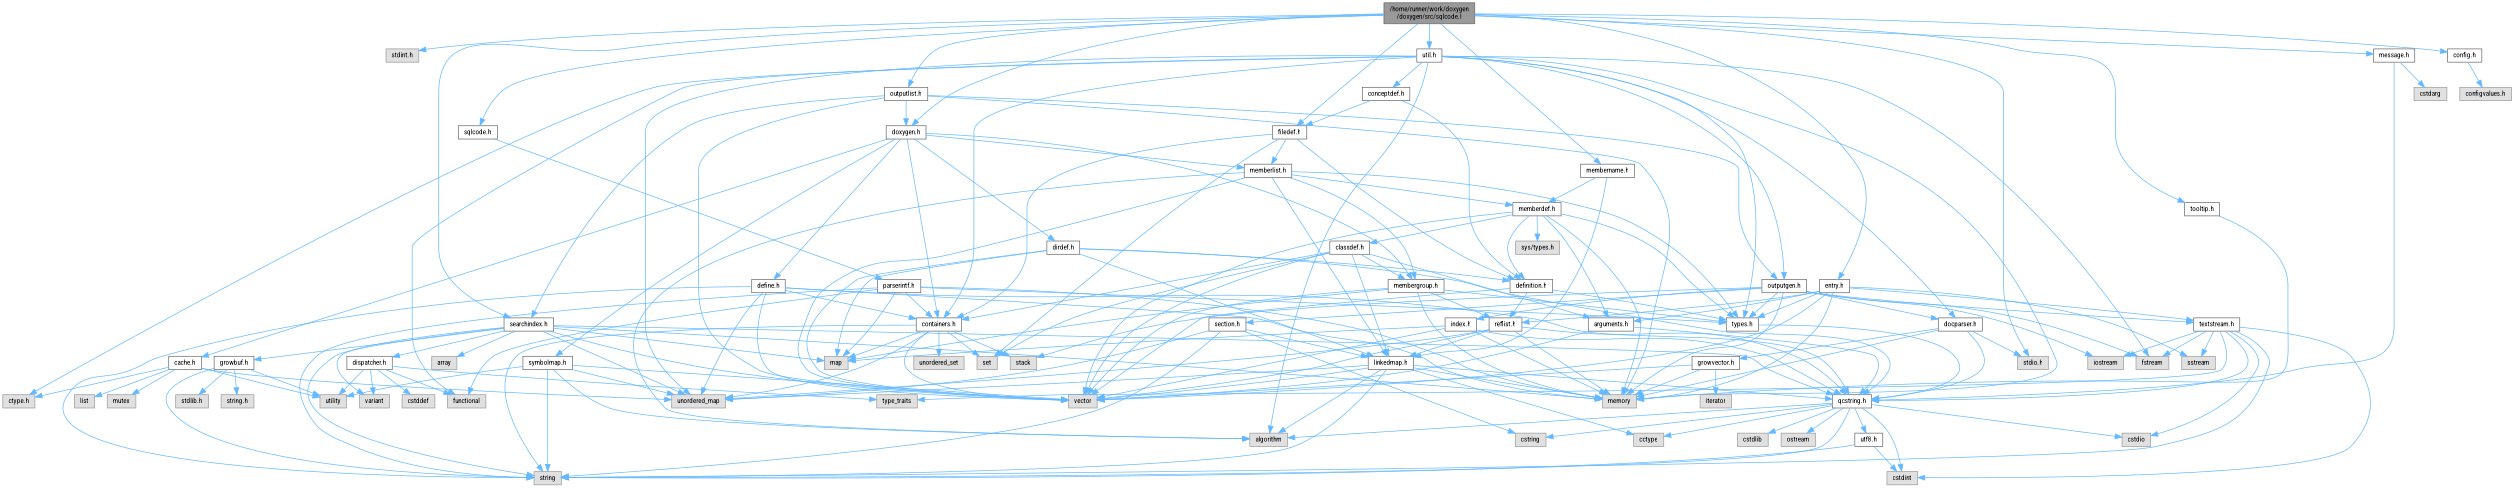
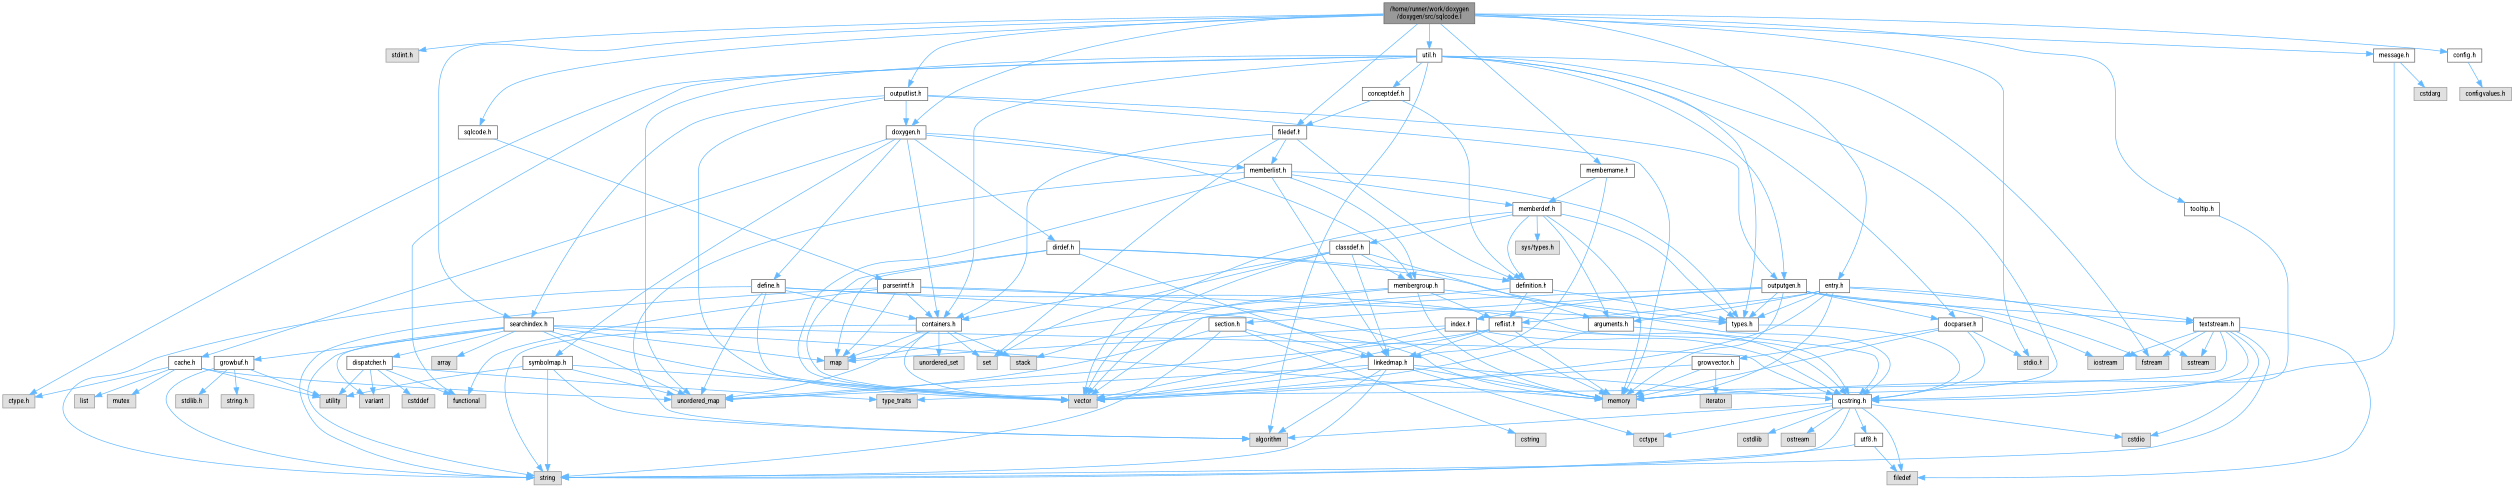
(1693, 420) -> none
(1902, 478) -> (1902, 478)
